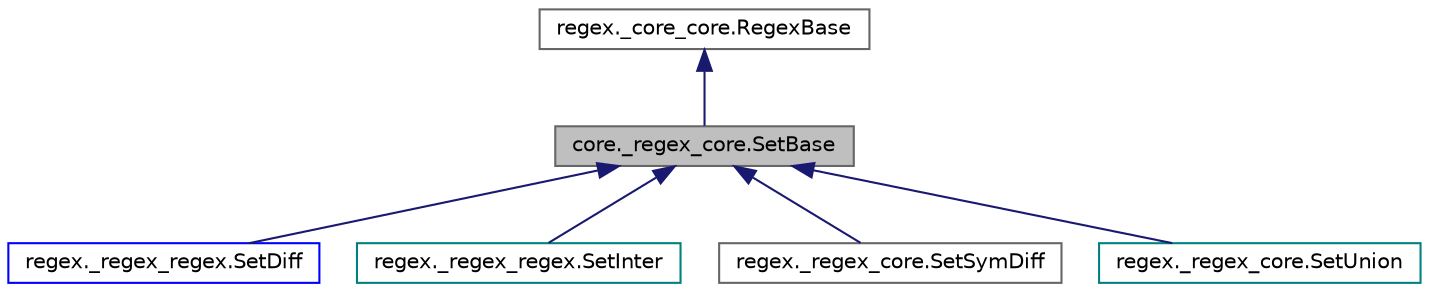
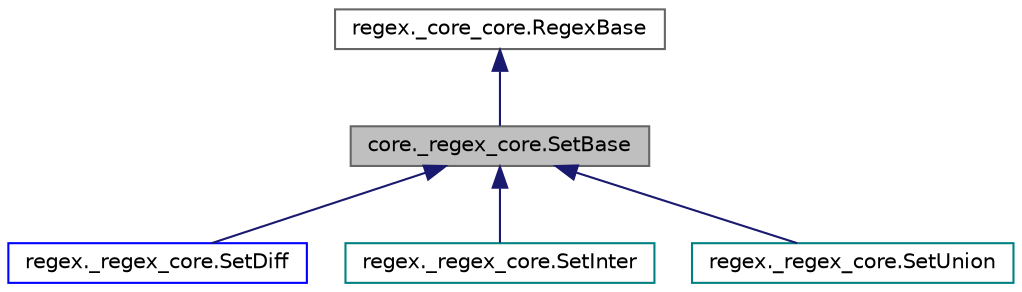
(164, 263) -> (158, 263)
(519, 263) -> (500, 263)
(890, 263) -> none
